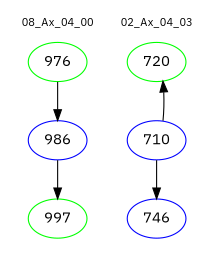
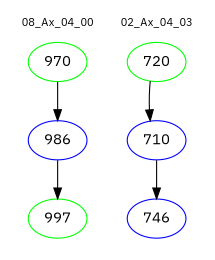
(58, 62) -> (58, 62)
(164, 107) -> (149, 95)
